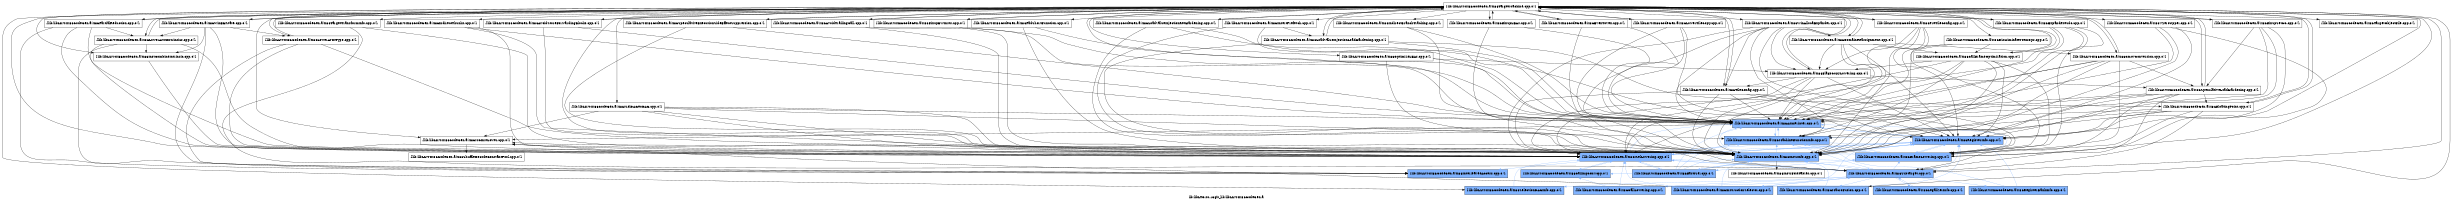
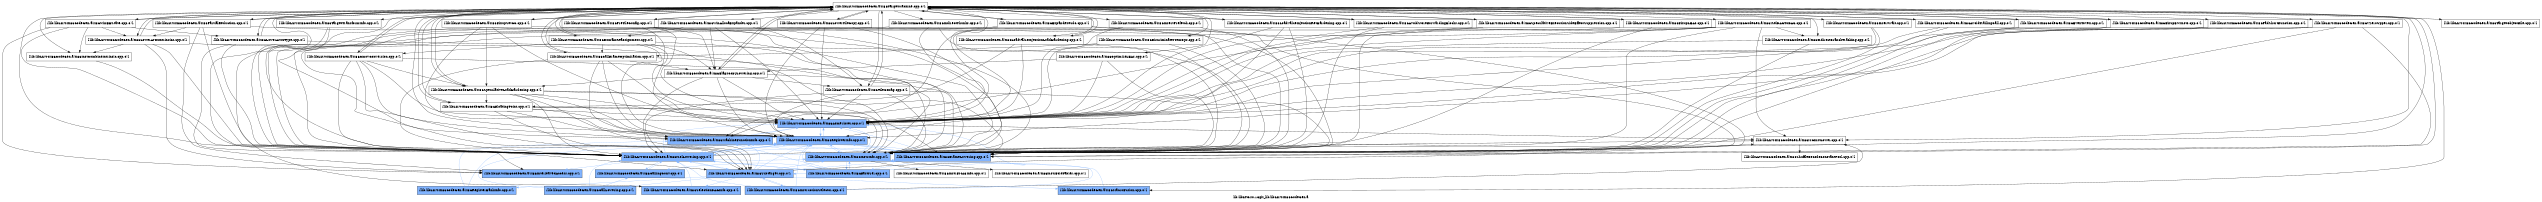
none -> (1868, 23)
none -> (1789, 31)
(2049, 132) -> none
none -> (941, 174)
(1919, 190) -> none
